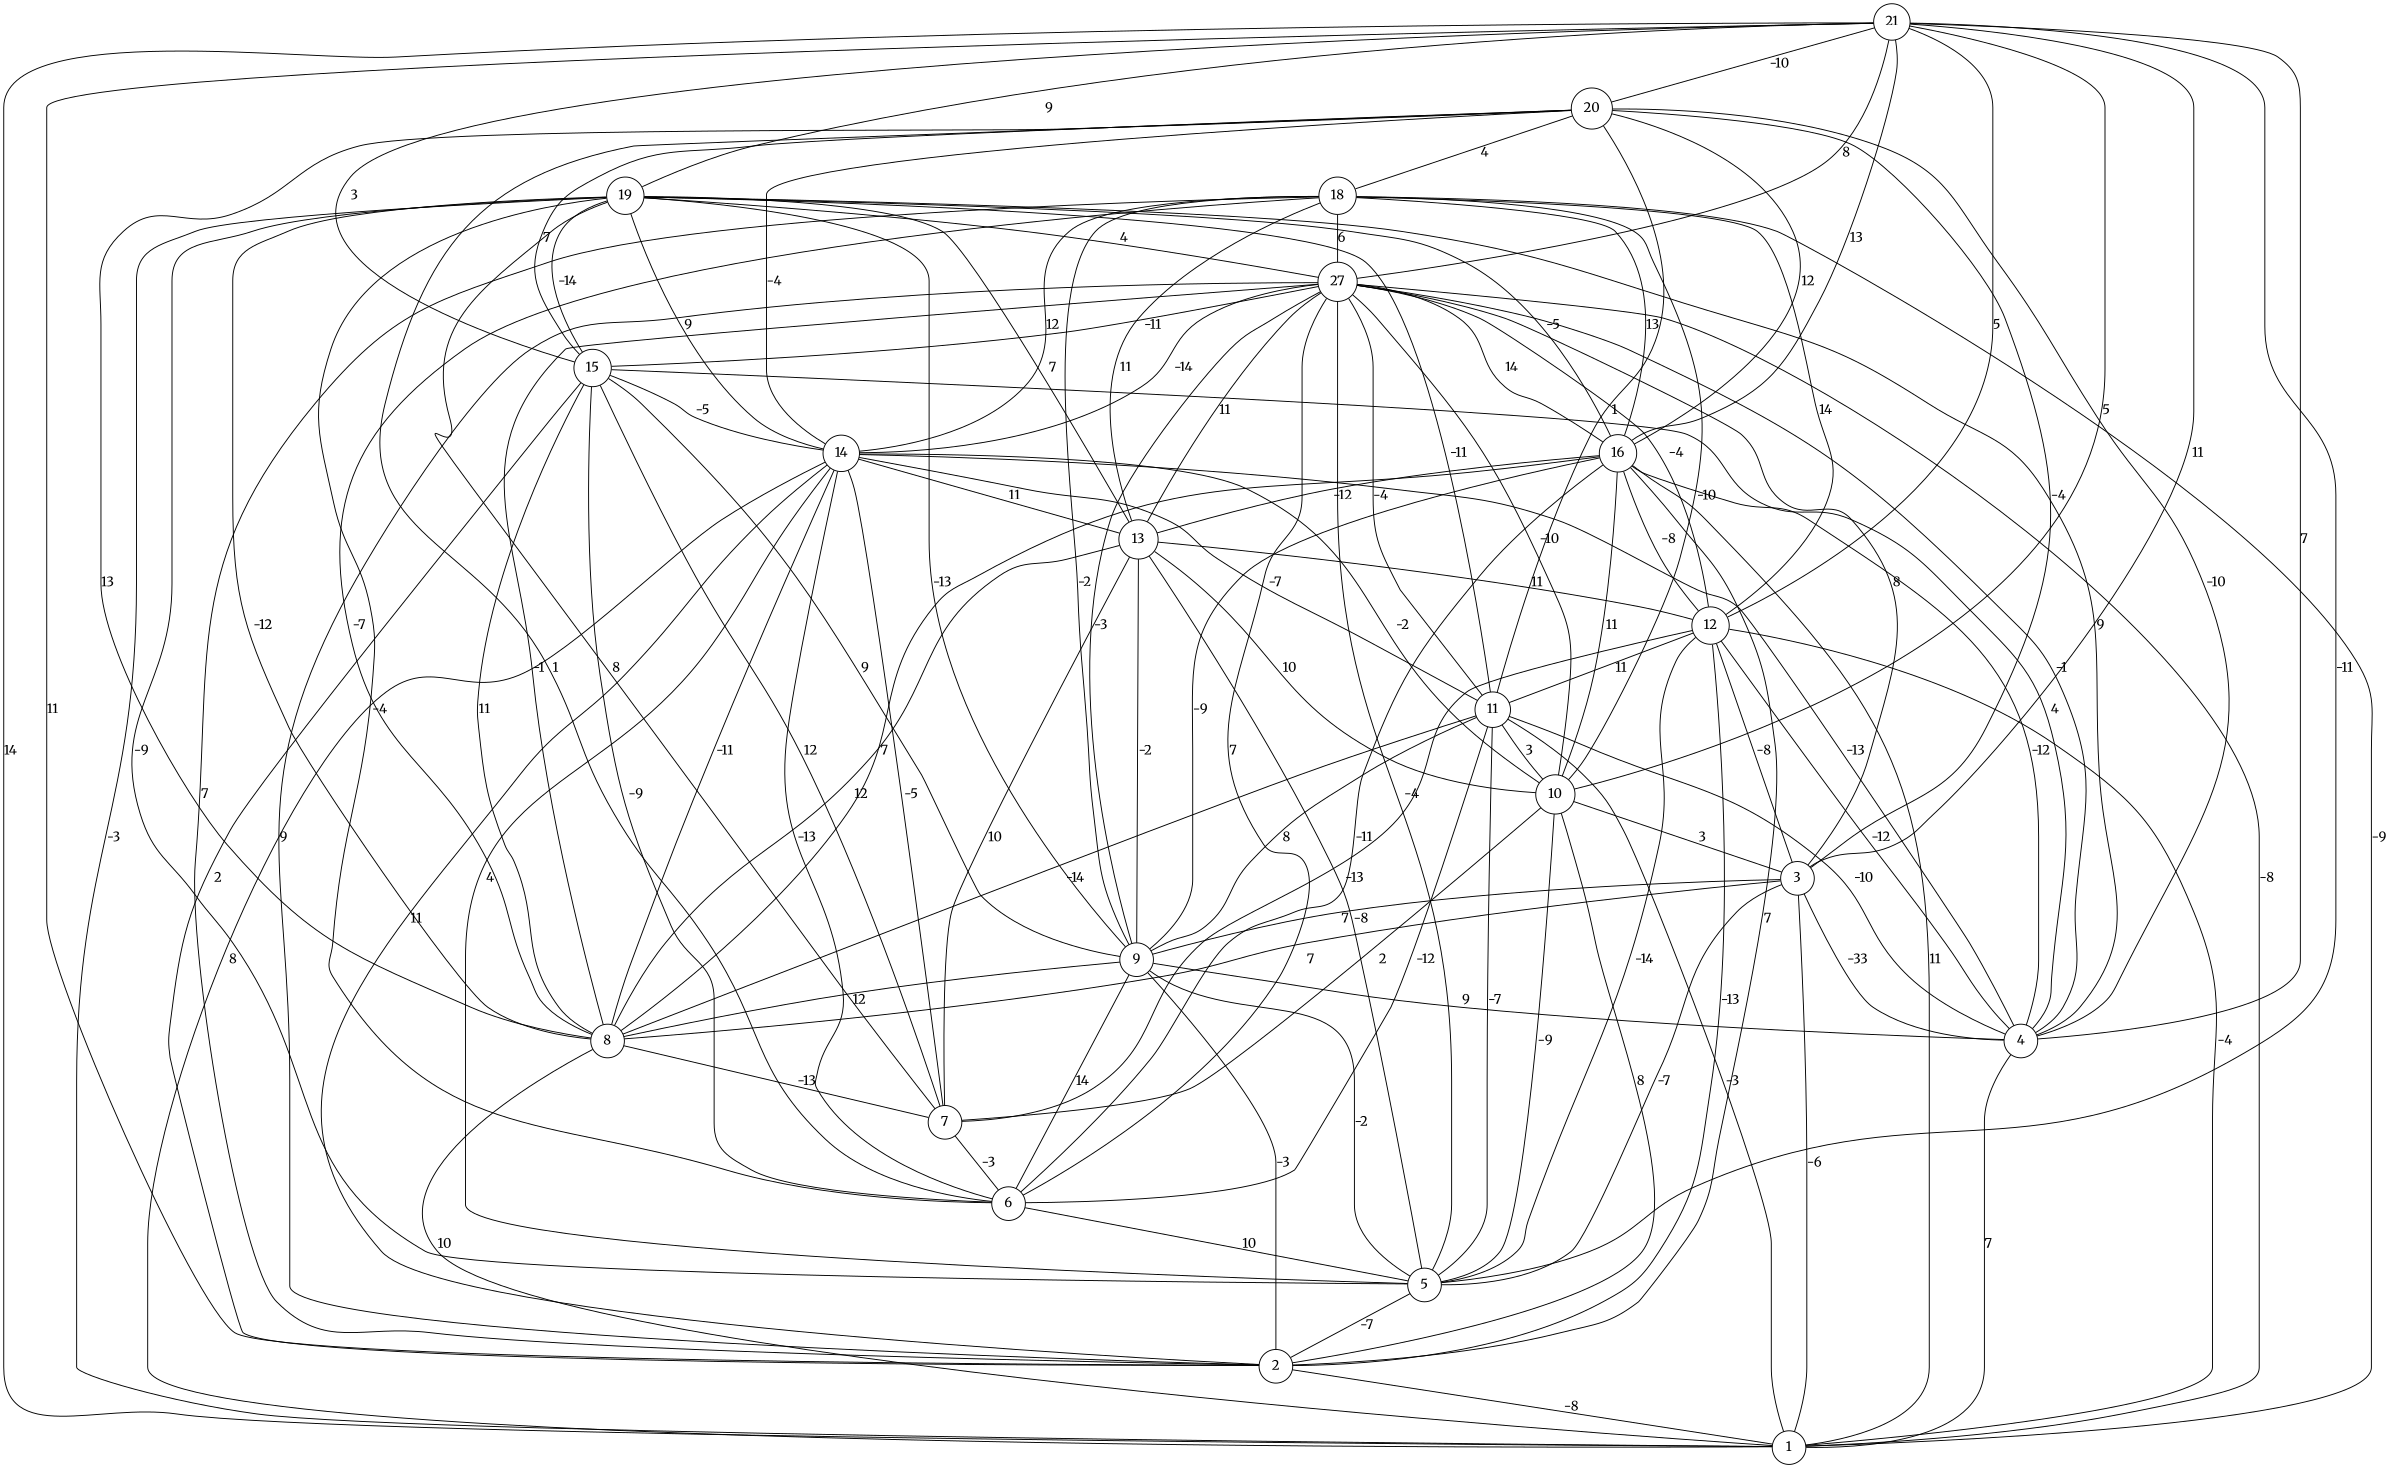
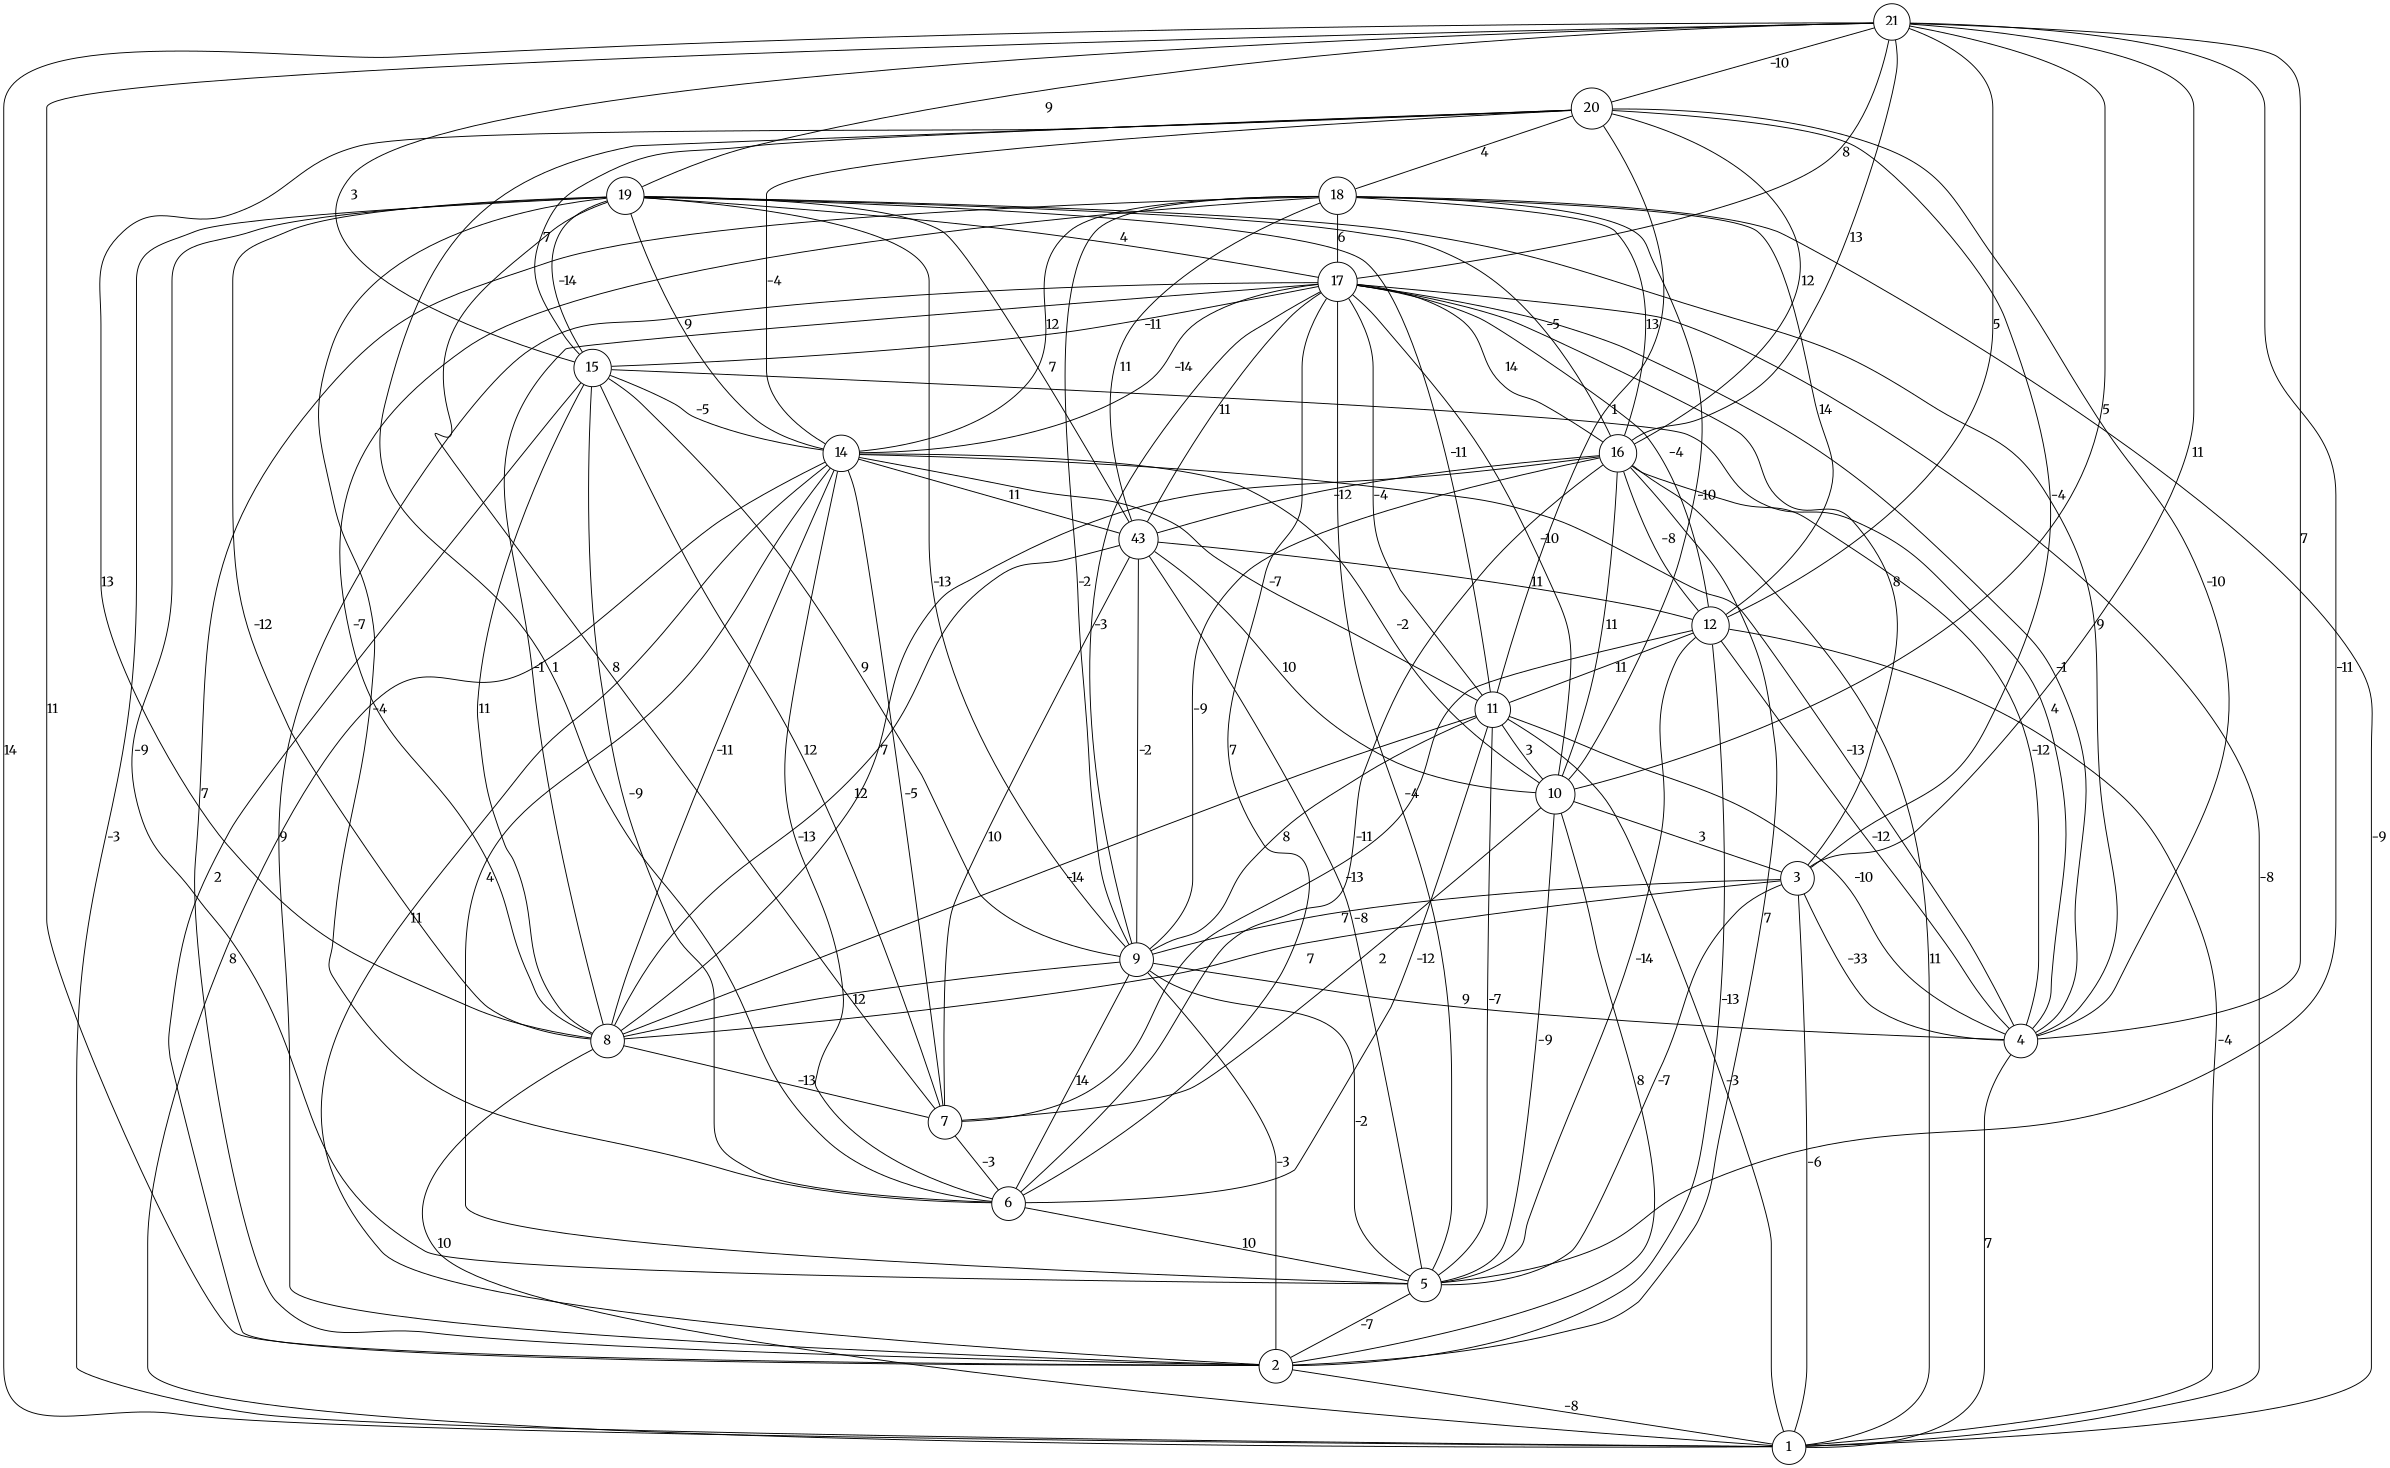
(1338, 282) -> (1338, 282)
(1138, 539) -> (1138, 539)
(1754, 753) -> none
